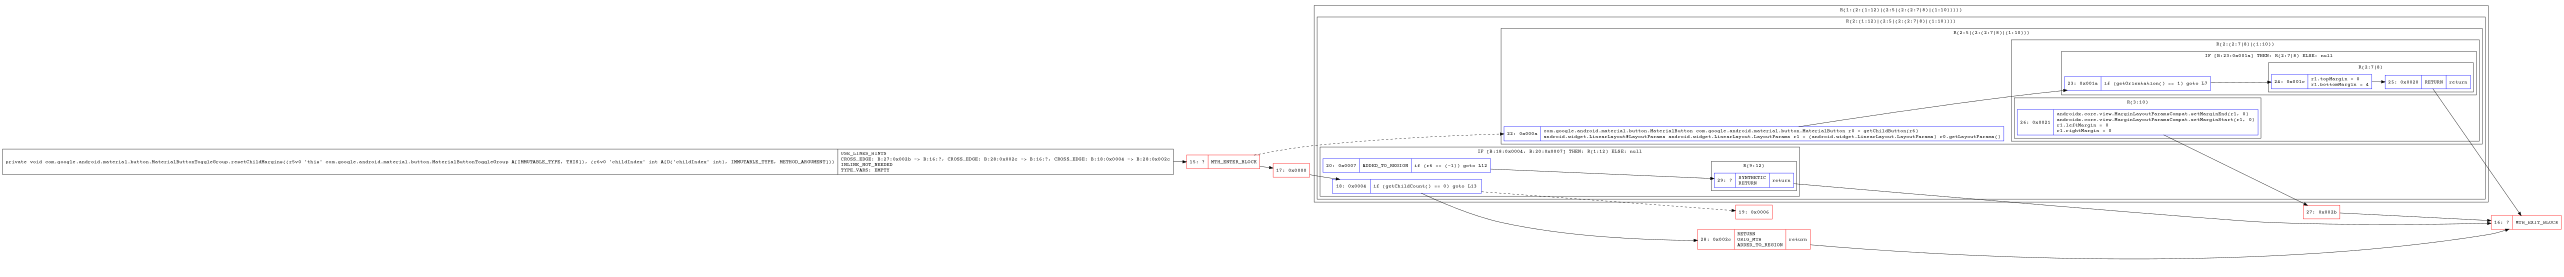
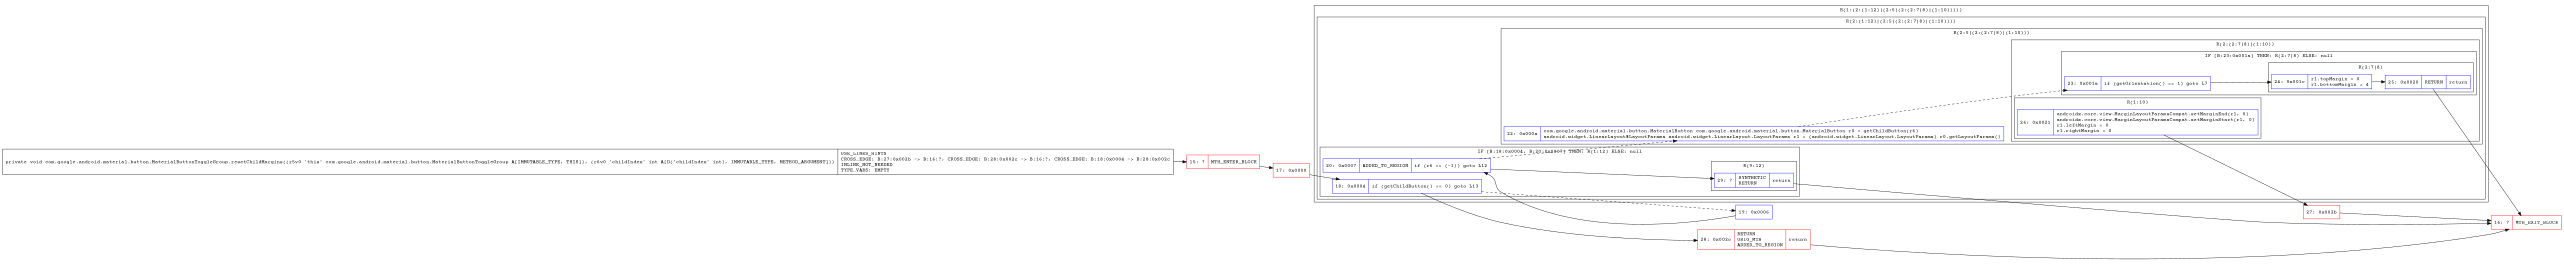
(2138, 102) -> (2138, 102)
(1931, 107) -> (1931, 107)
(1377, 140) -> (1576, 150)
(1425, 186) -> (1425, 186)
(1754, 212) -> (1754, 212)
none -> (1604, 222)
